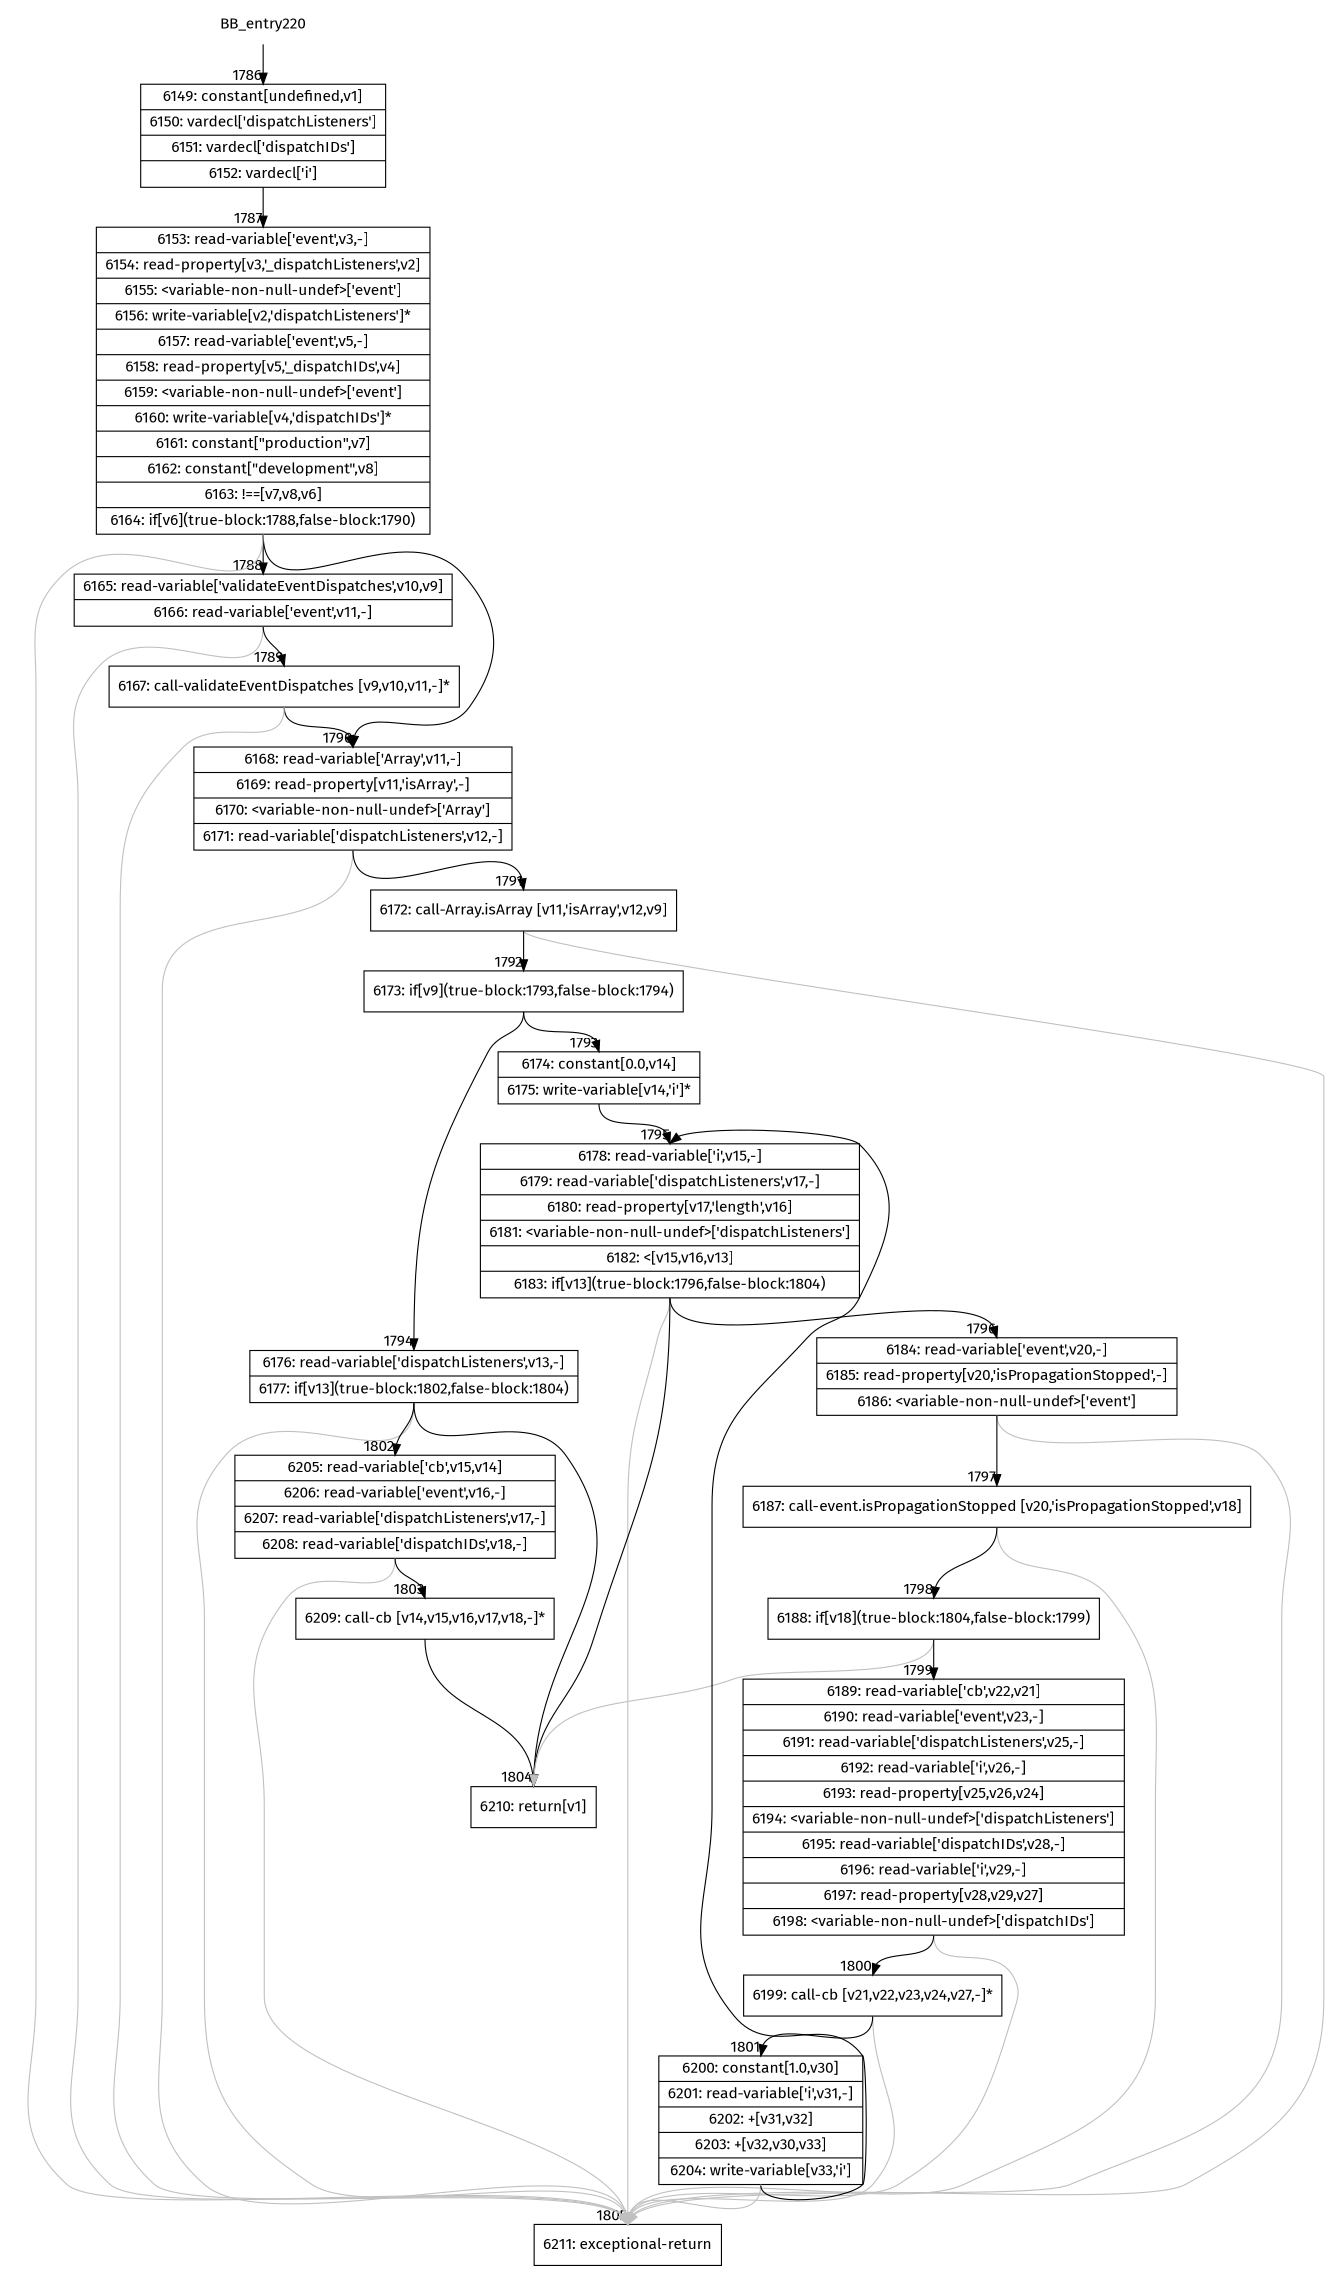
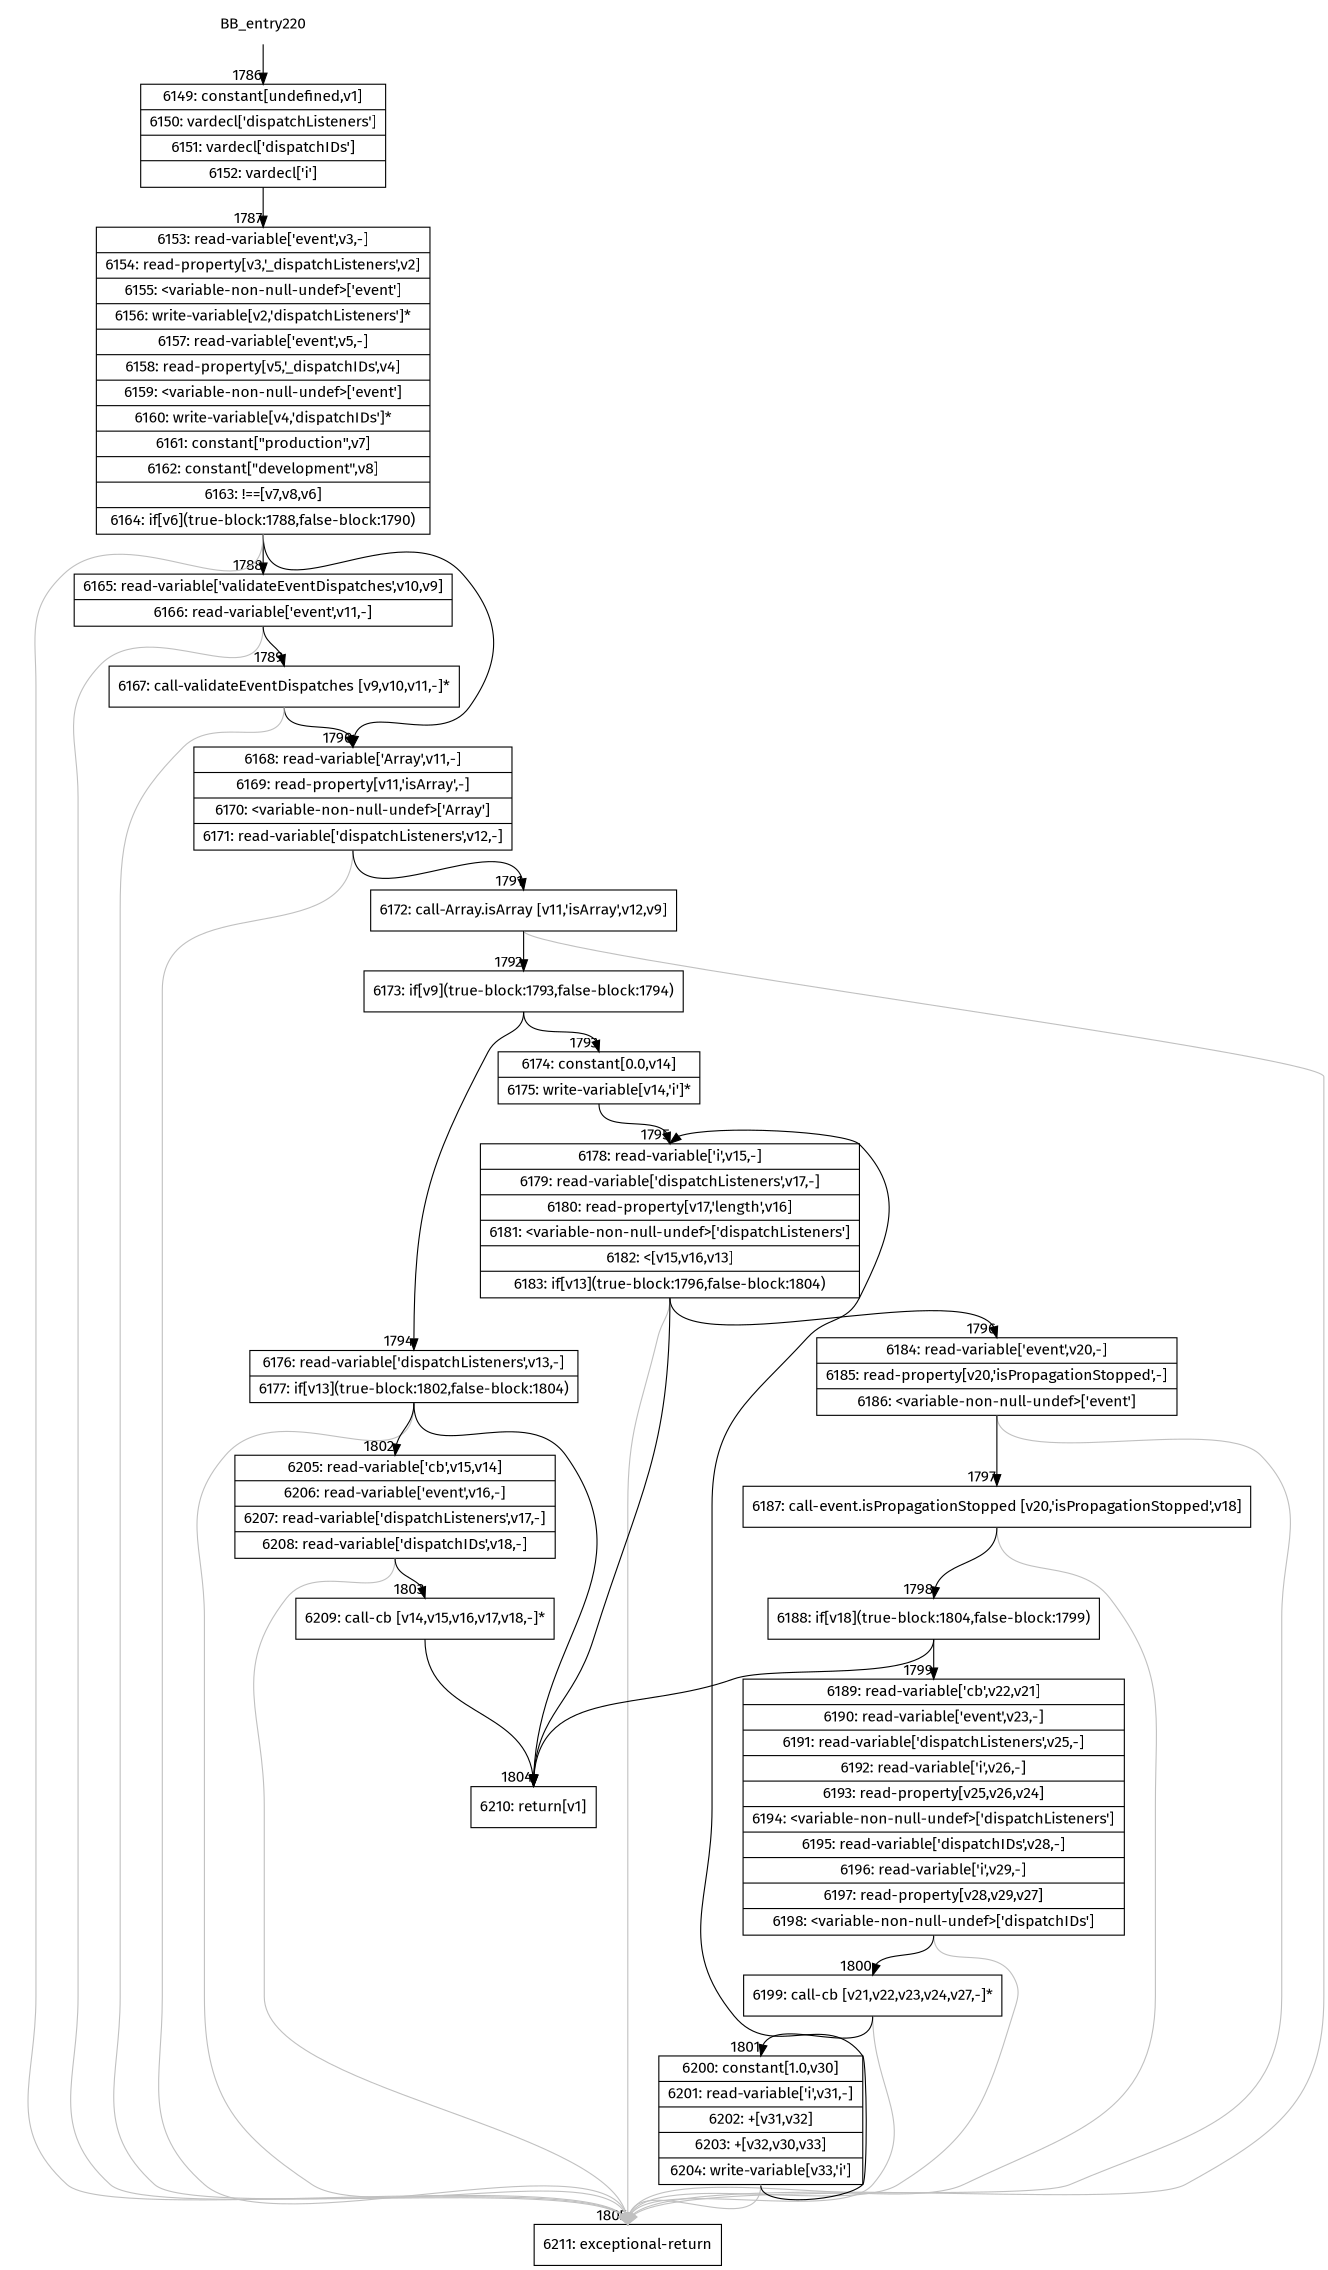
(721, 1683) -> (721, 1683)
